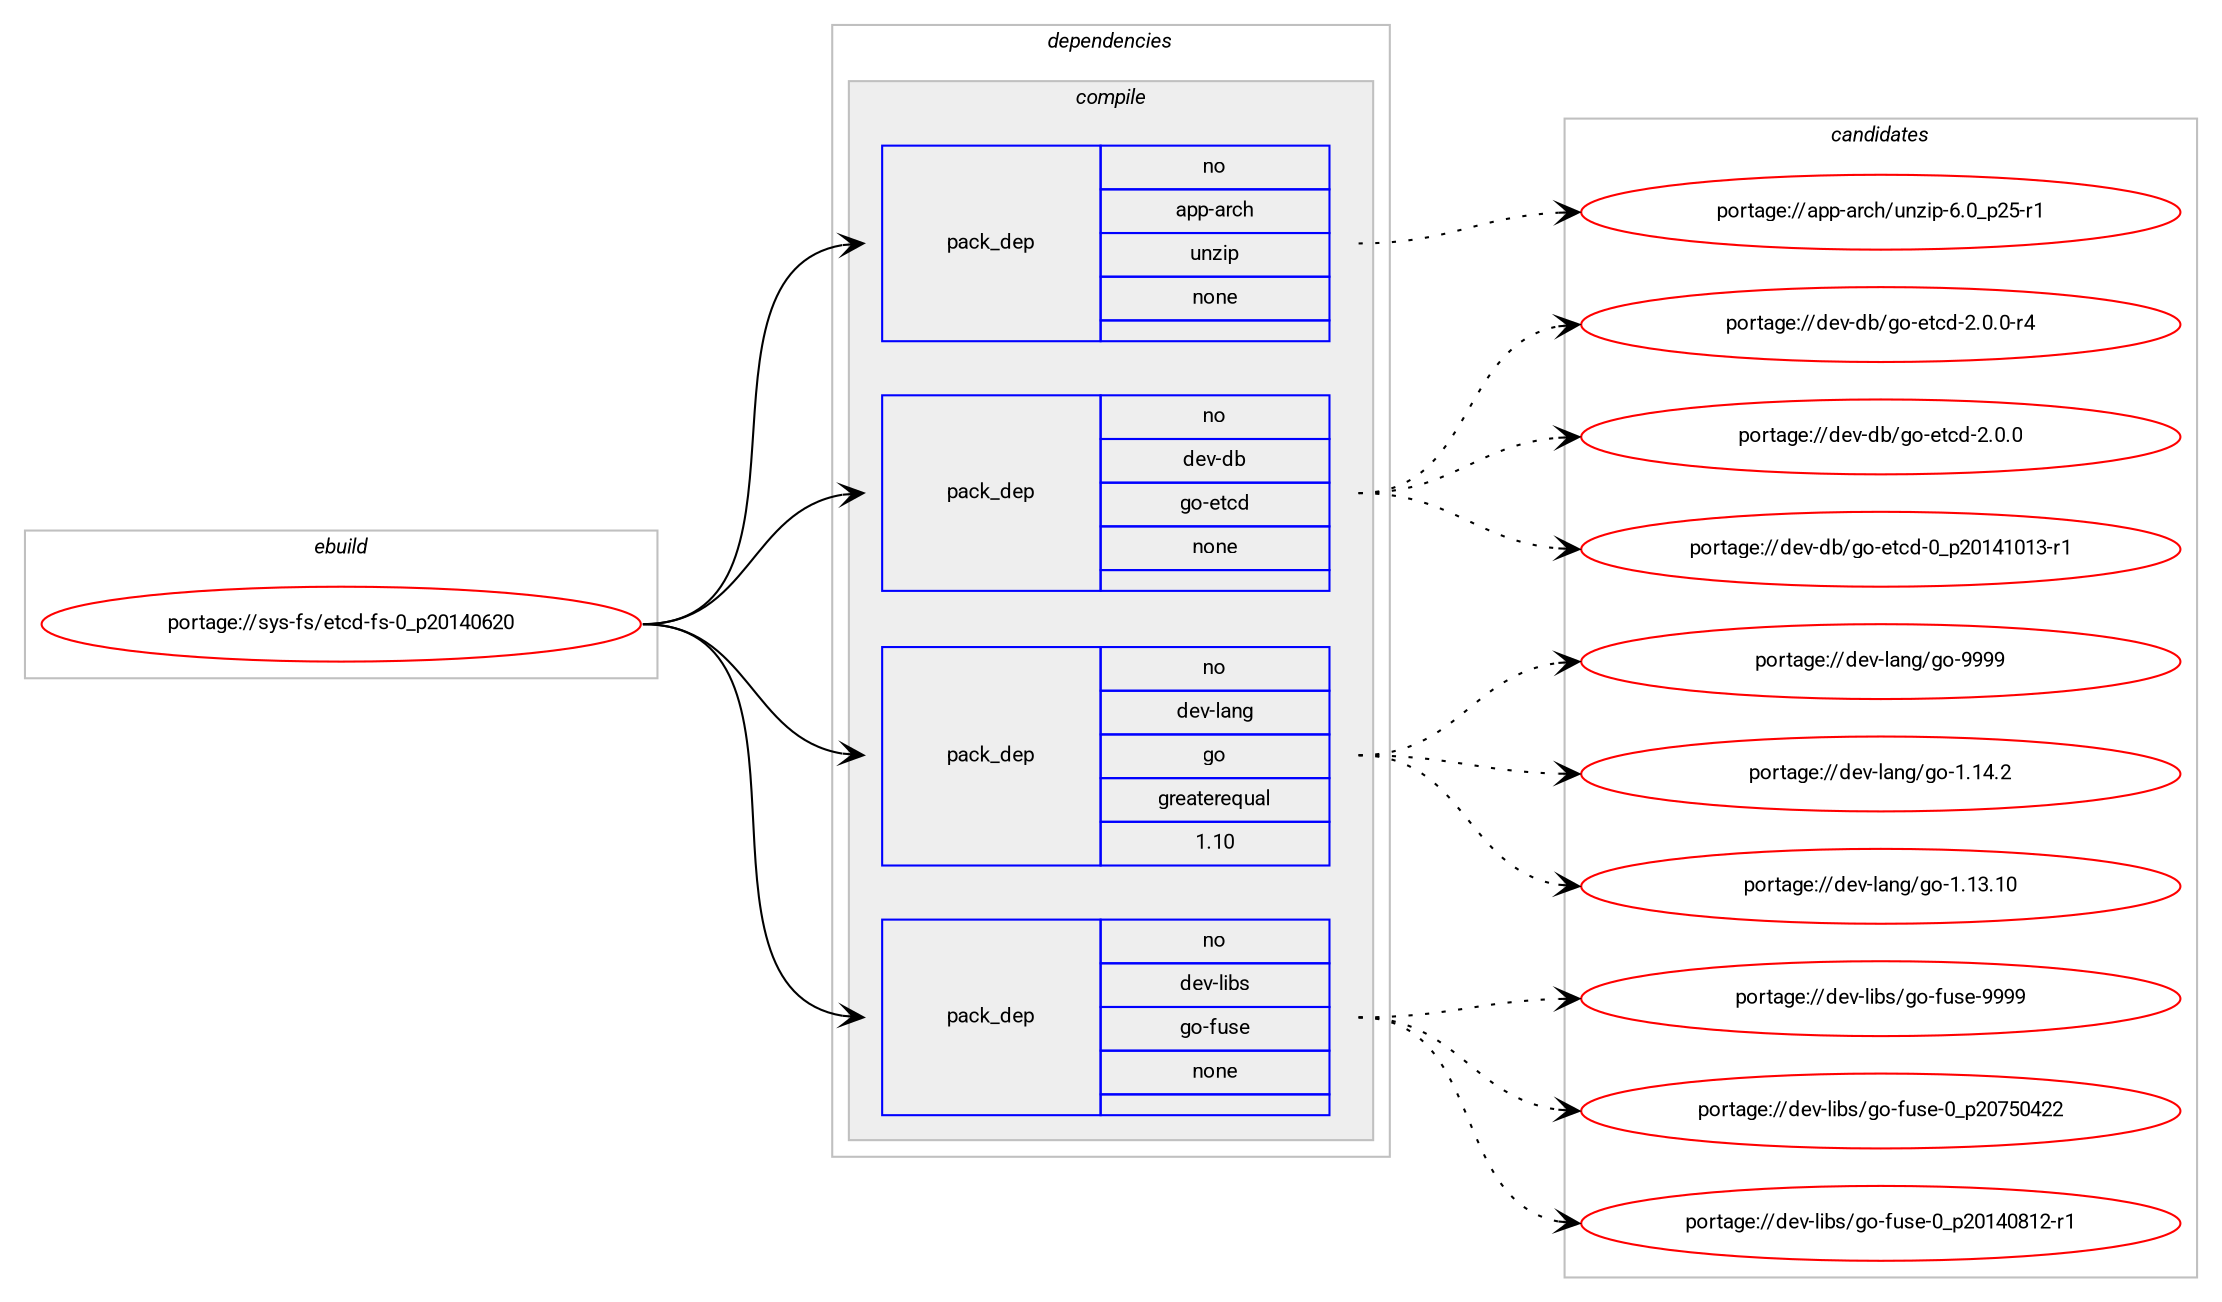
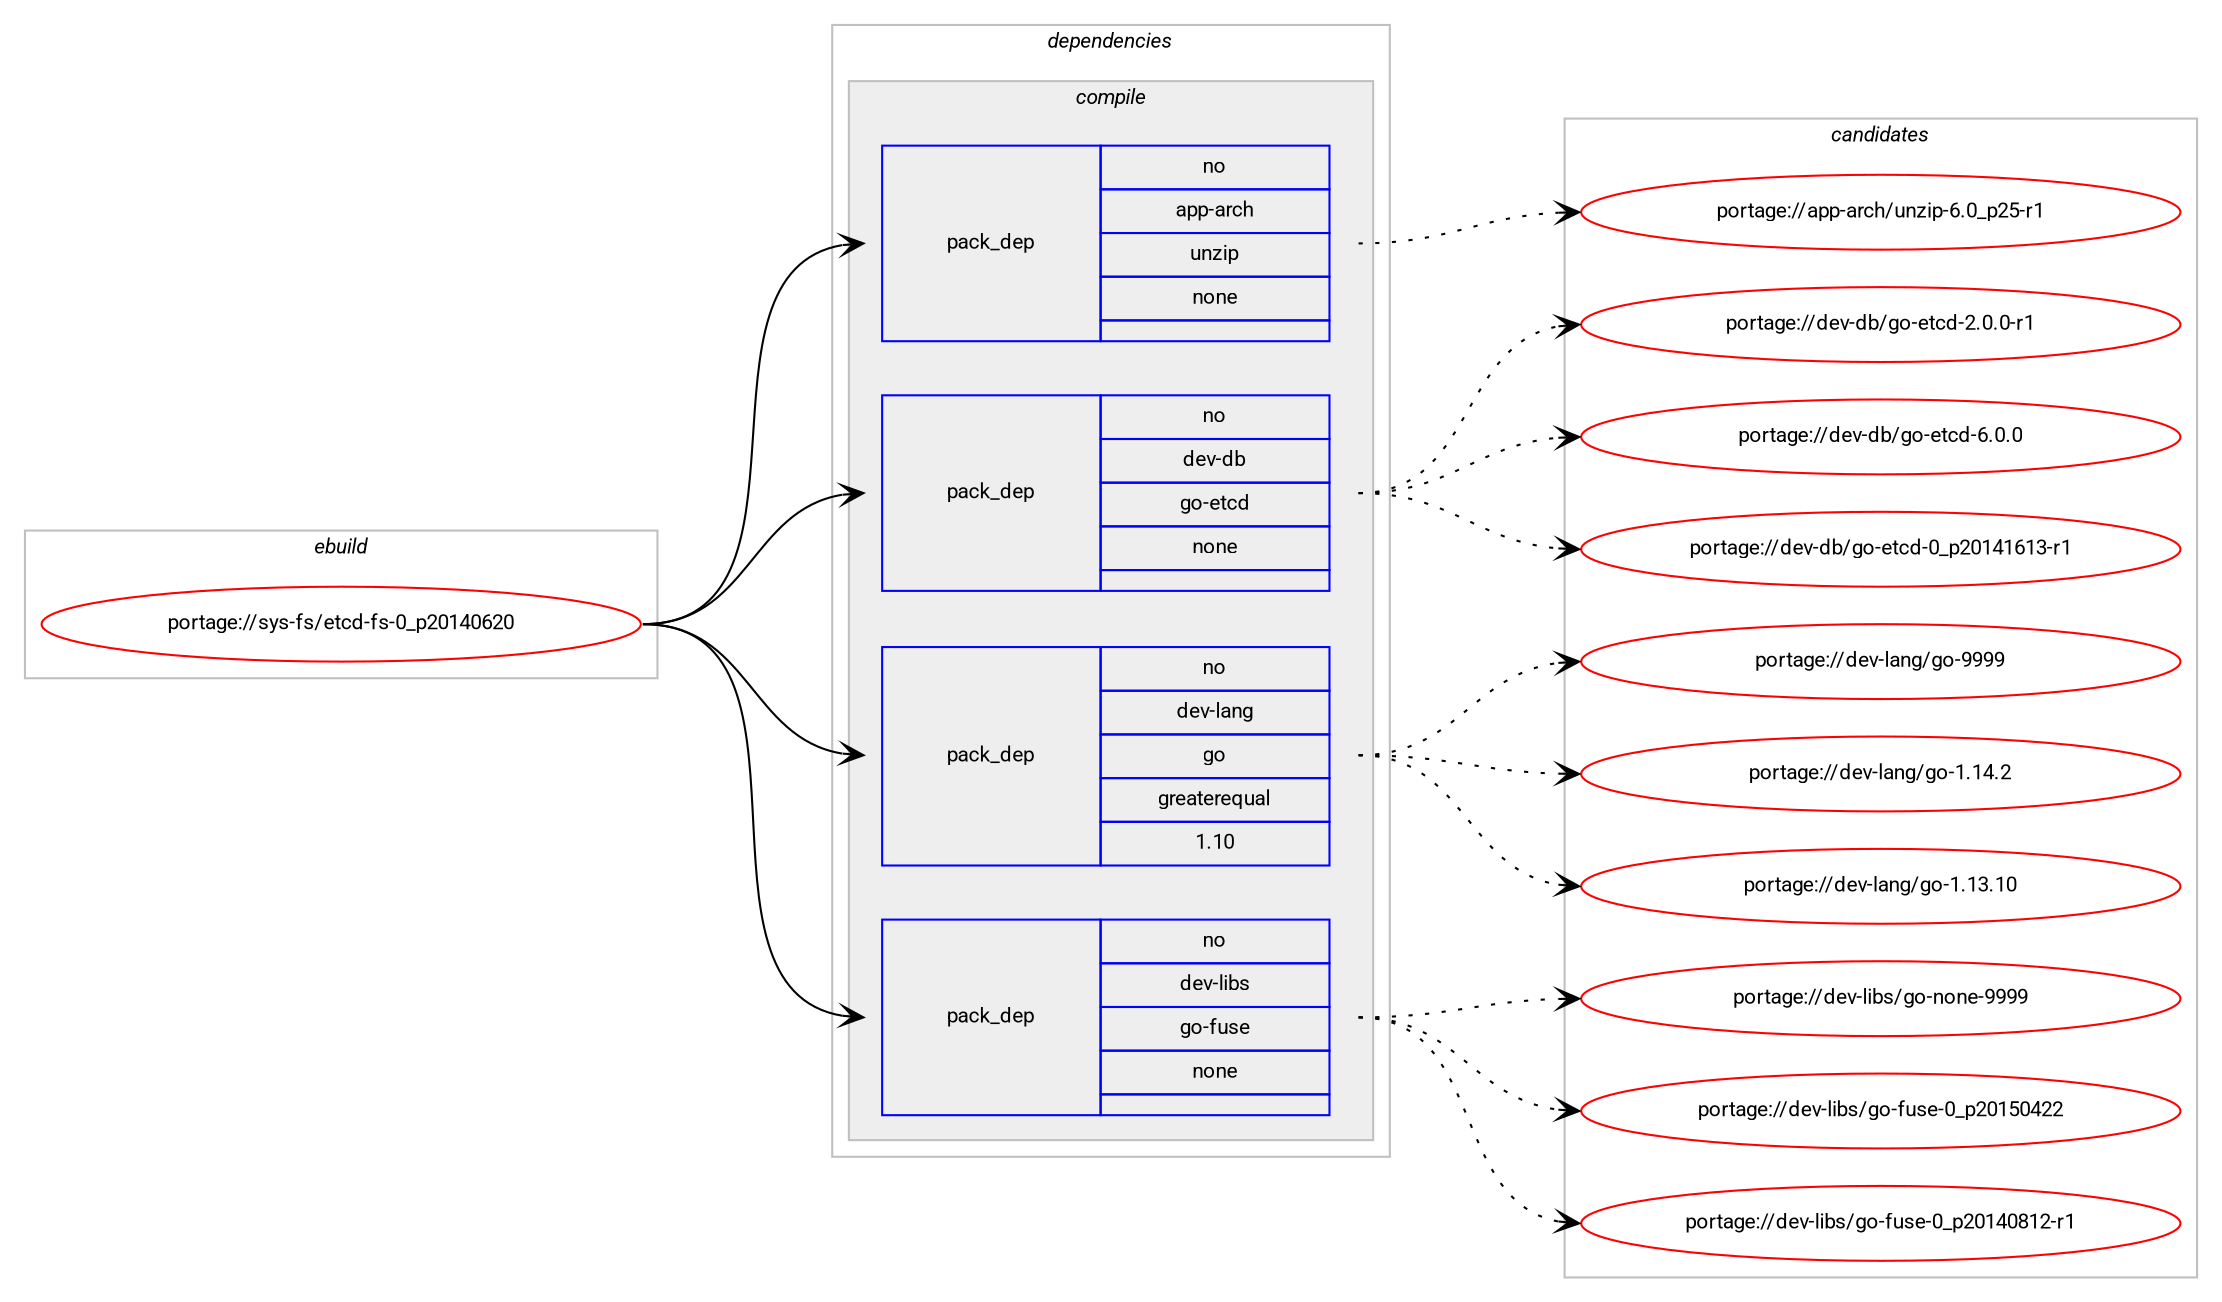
(1881, 325) -> (1881, 325)
(1881, 437) -> (1881, 437)
(1881, 549) -> (1881, 549)
(1881, 999) -> (1881, 999)
(1881, 1111) -> (1881, 1111)
